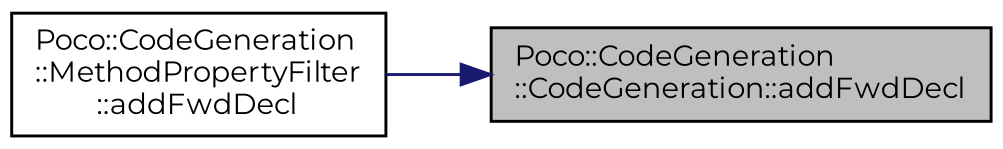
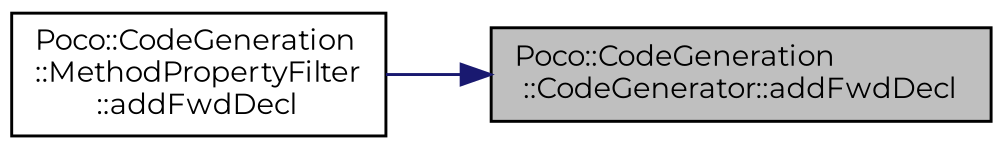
(741, 75) -> (741, 75)
